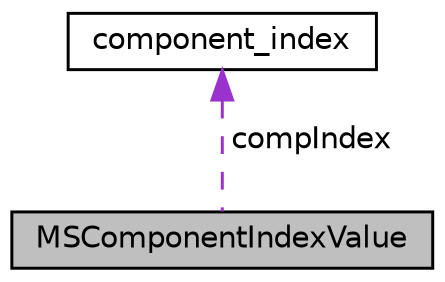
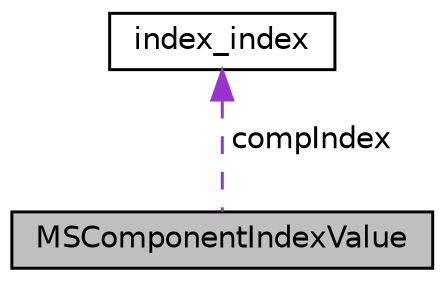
(222, 41) -> (222, 41)
